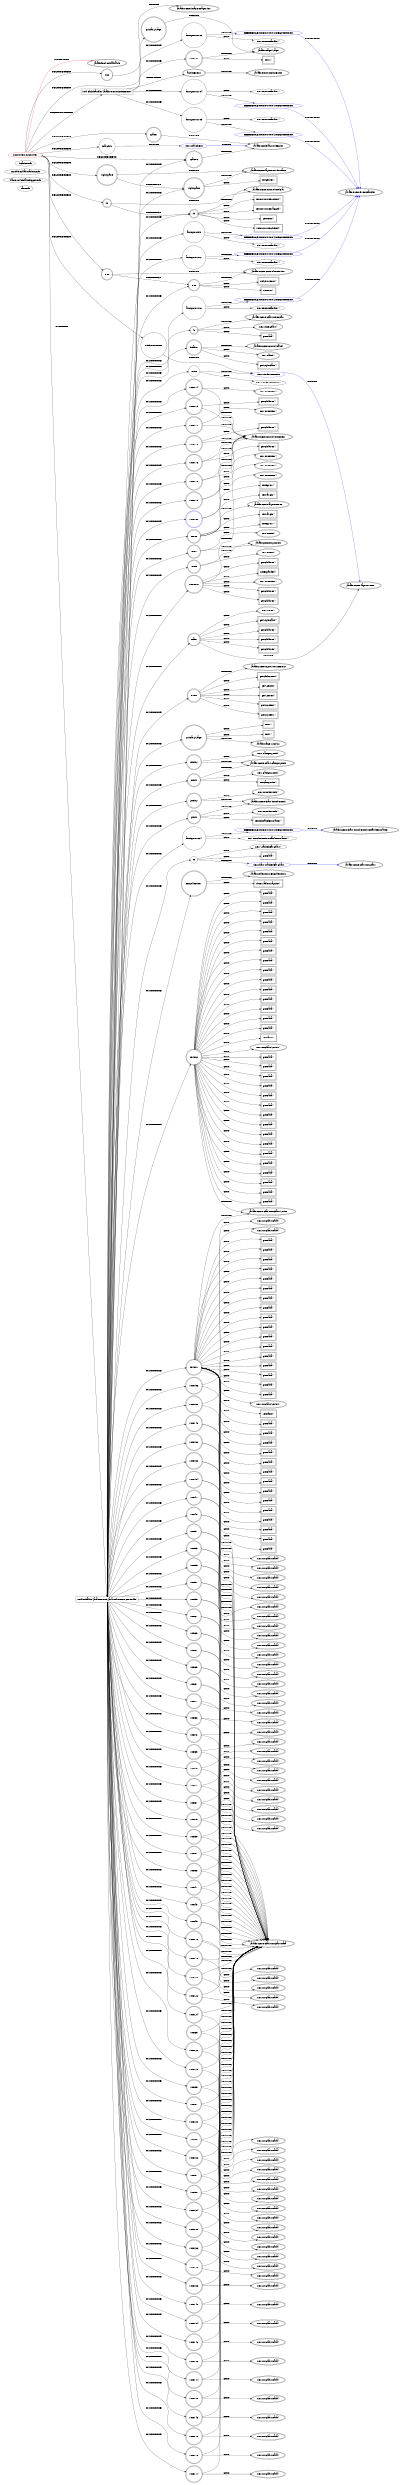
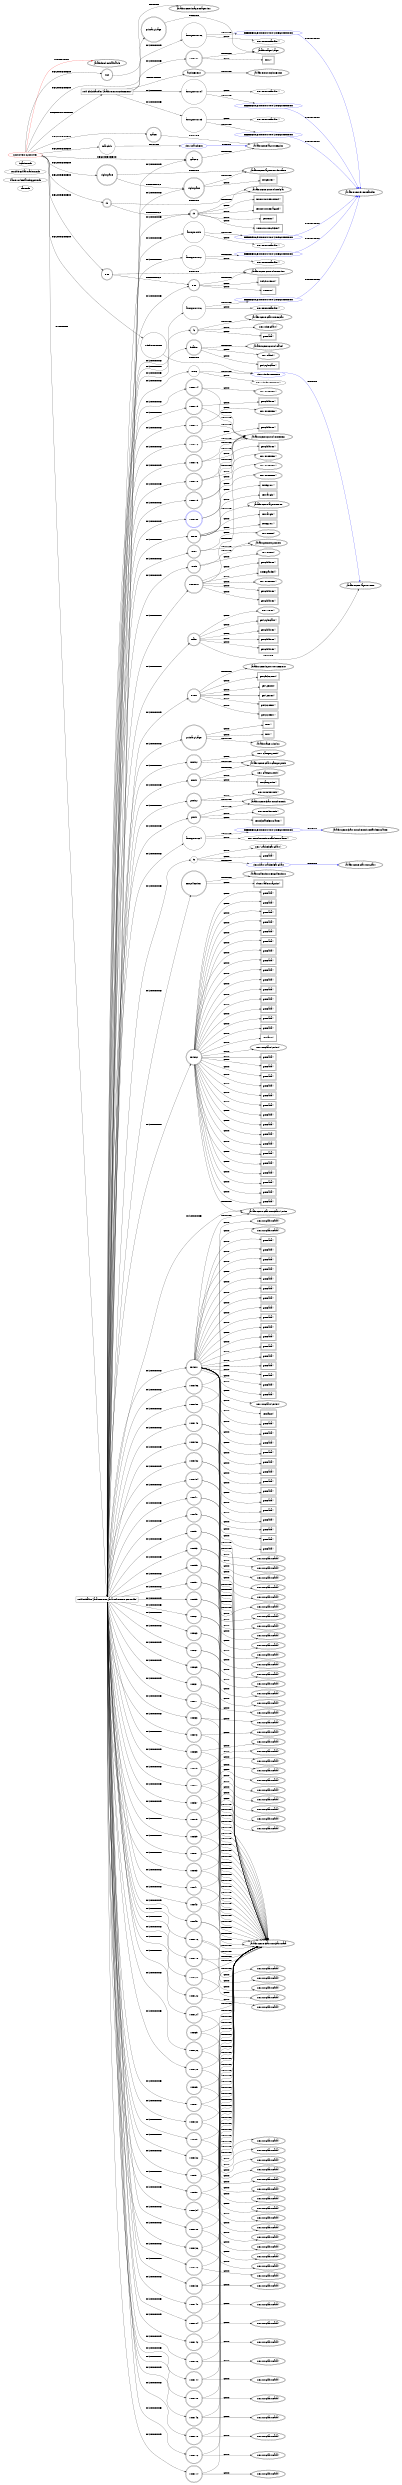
(117, 1858) -> (137, 1384)
